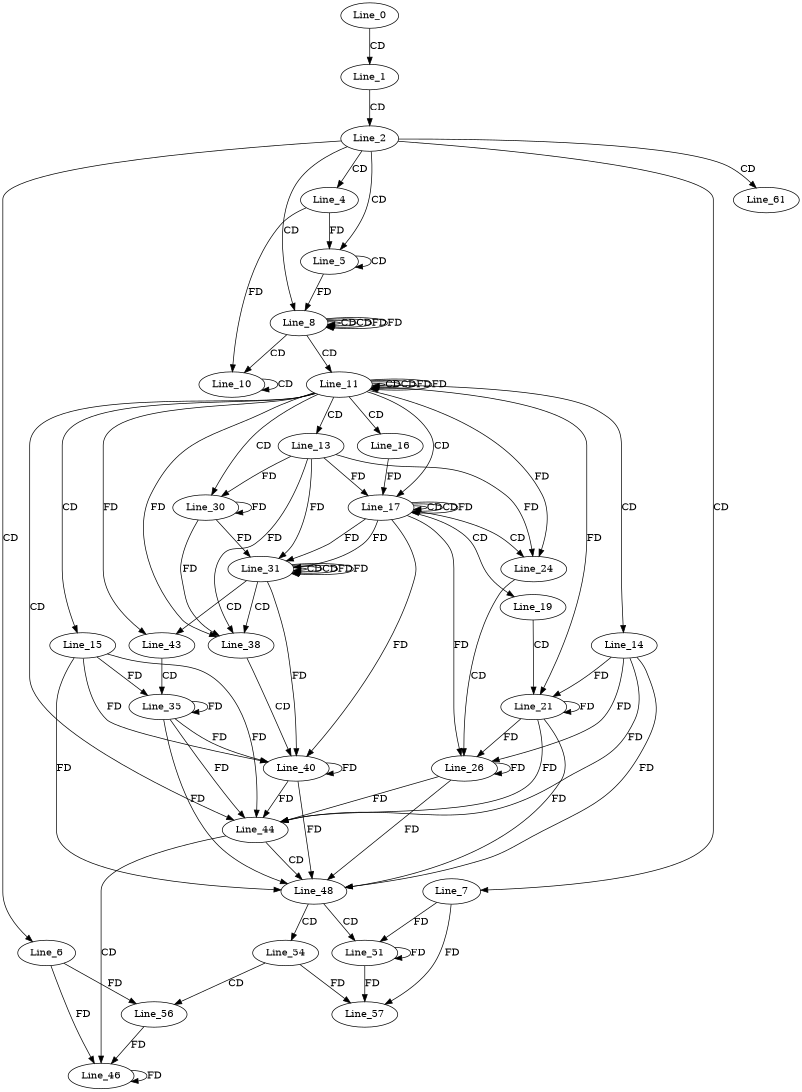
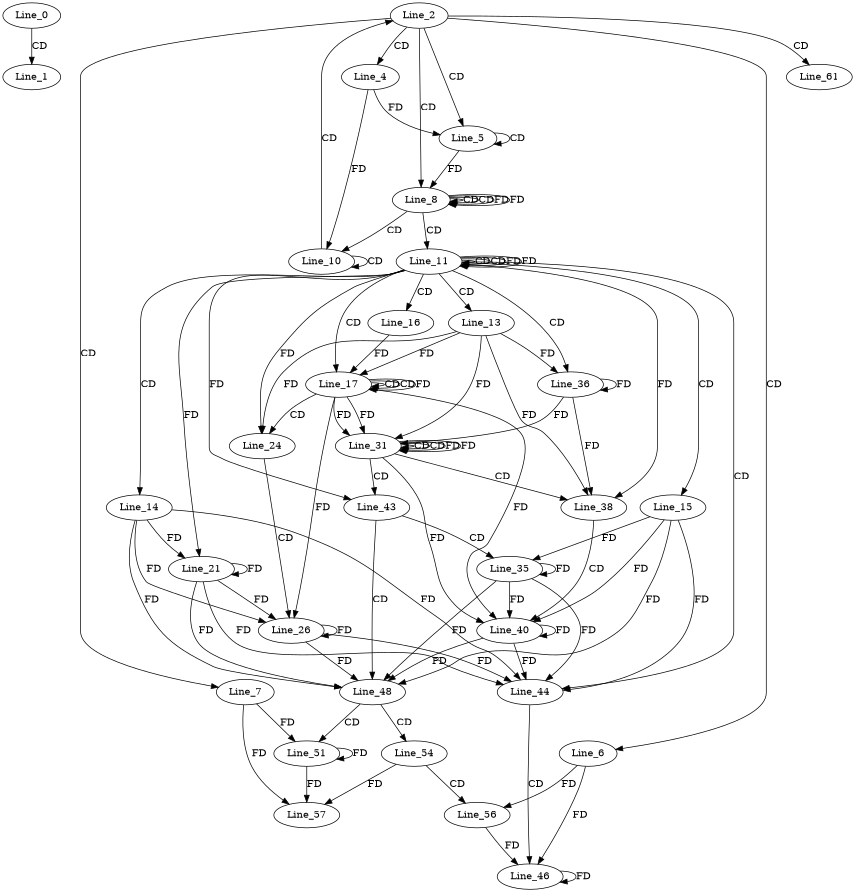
(370, 104) -> (322, 118)
(206, 508) -> (570, 385)
(533, 607) -> none
(281, 859) -> (372, 596)
